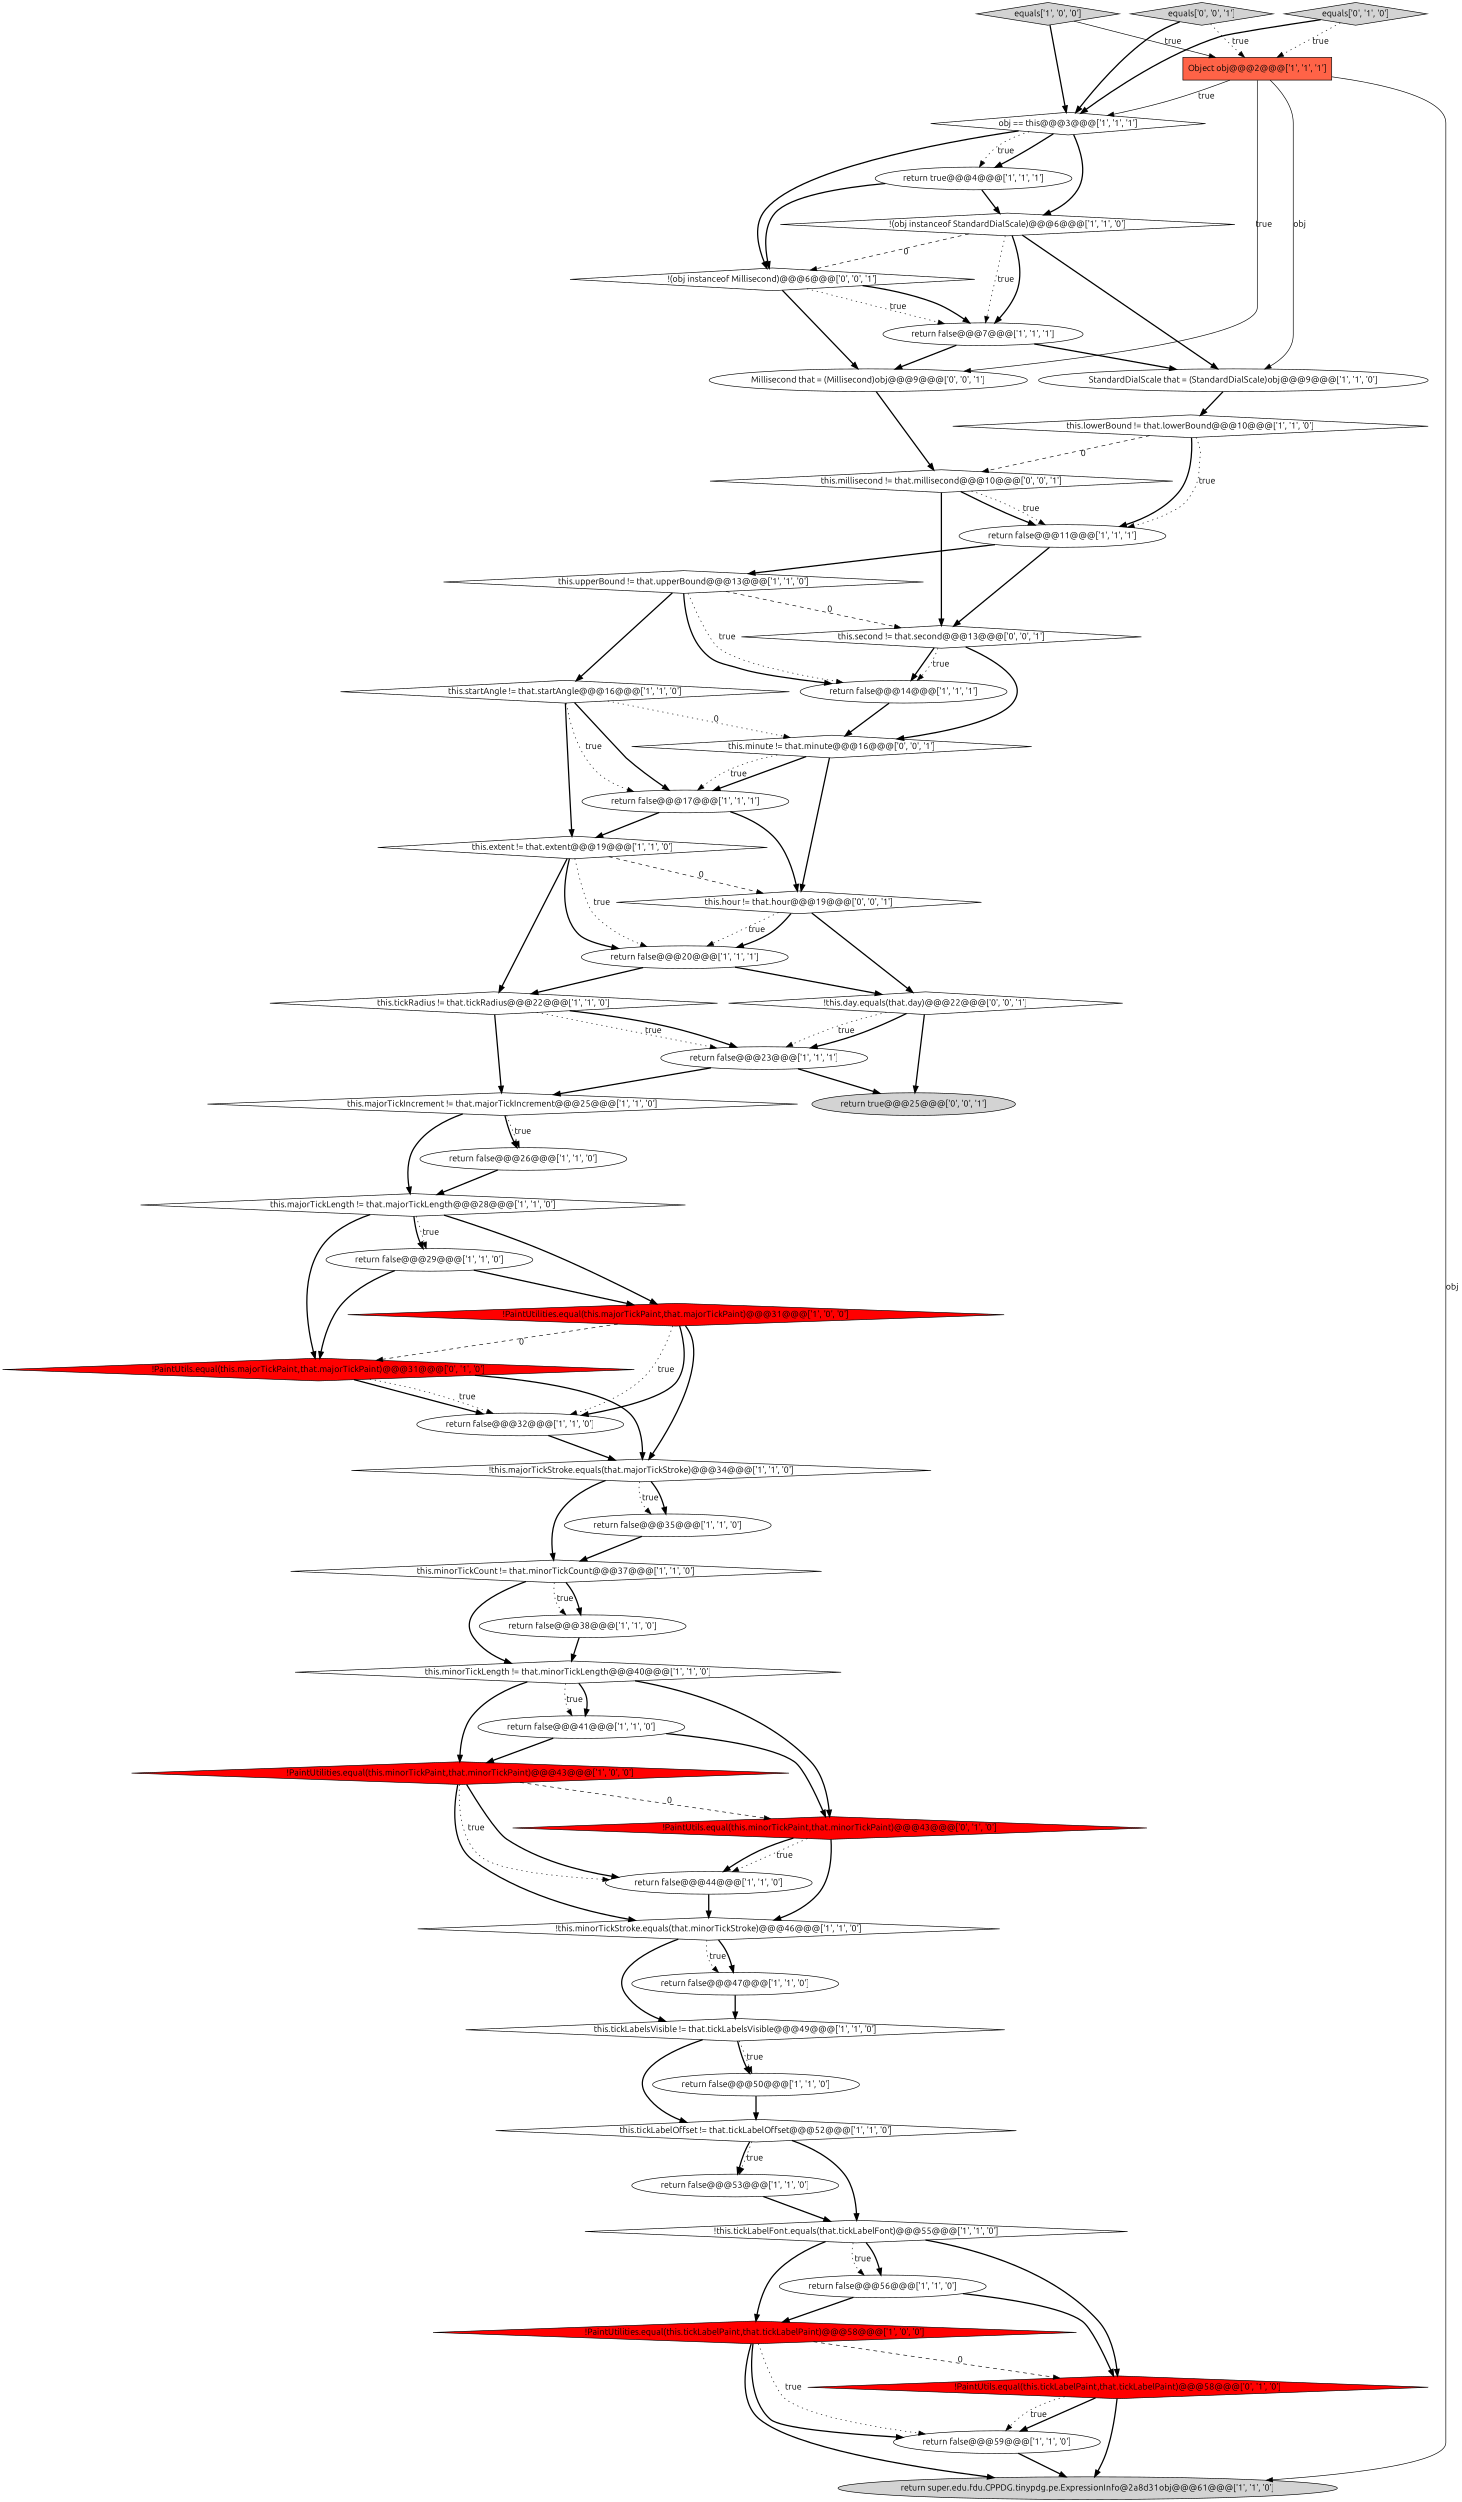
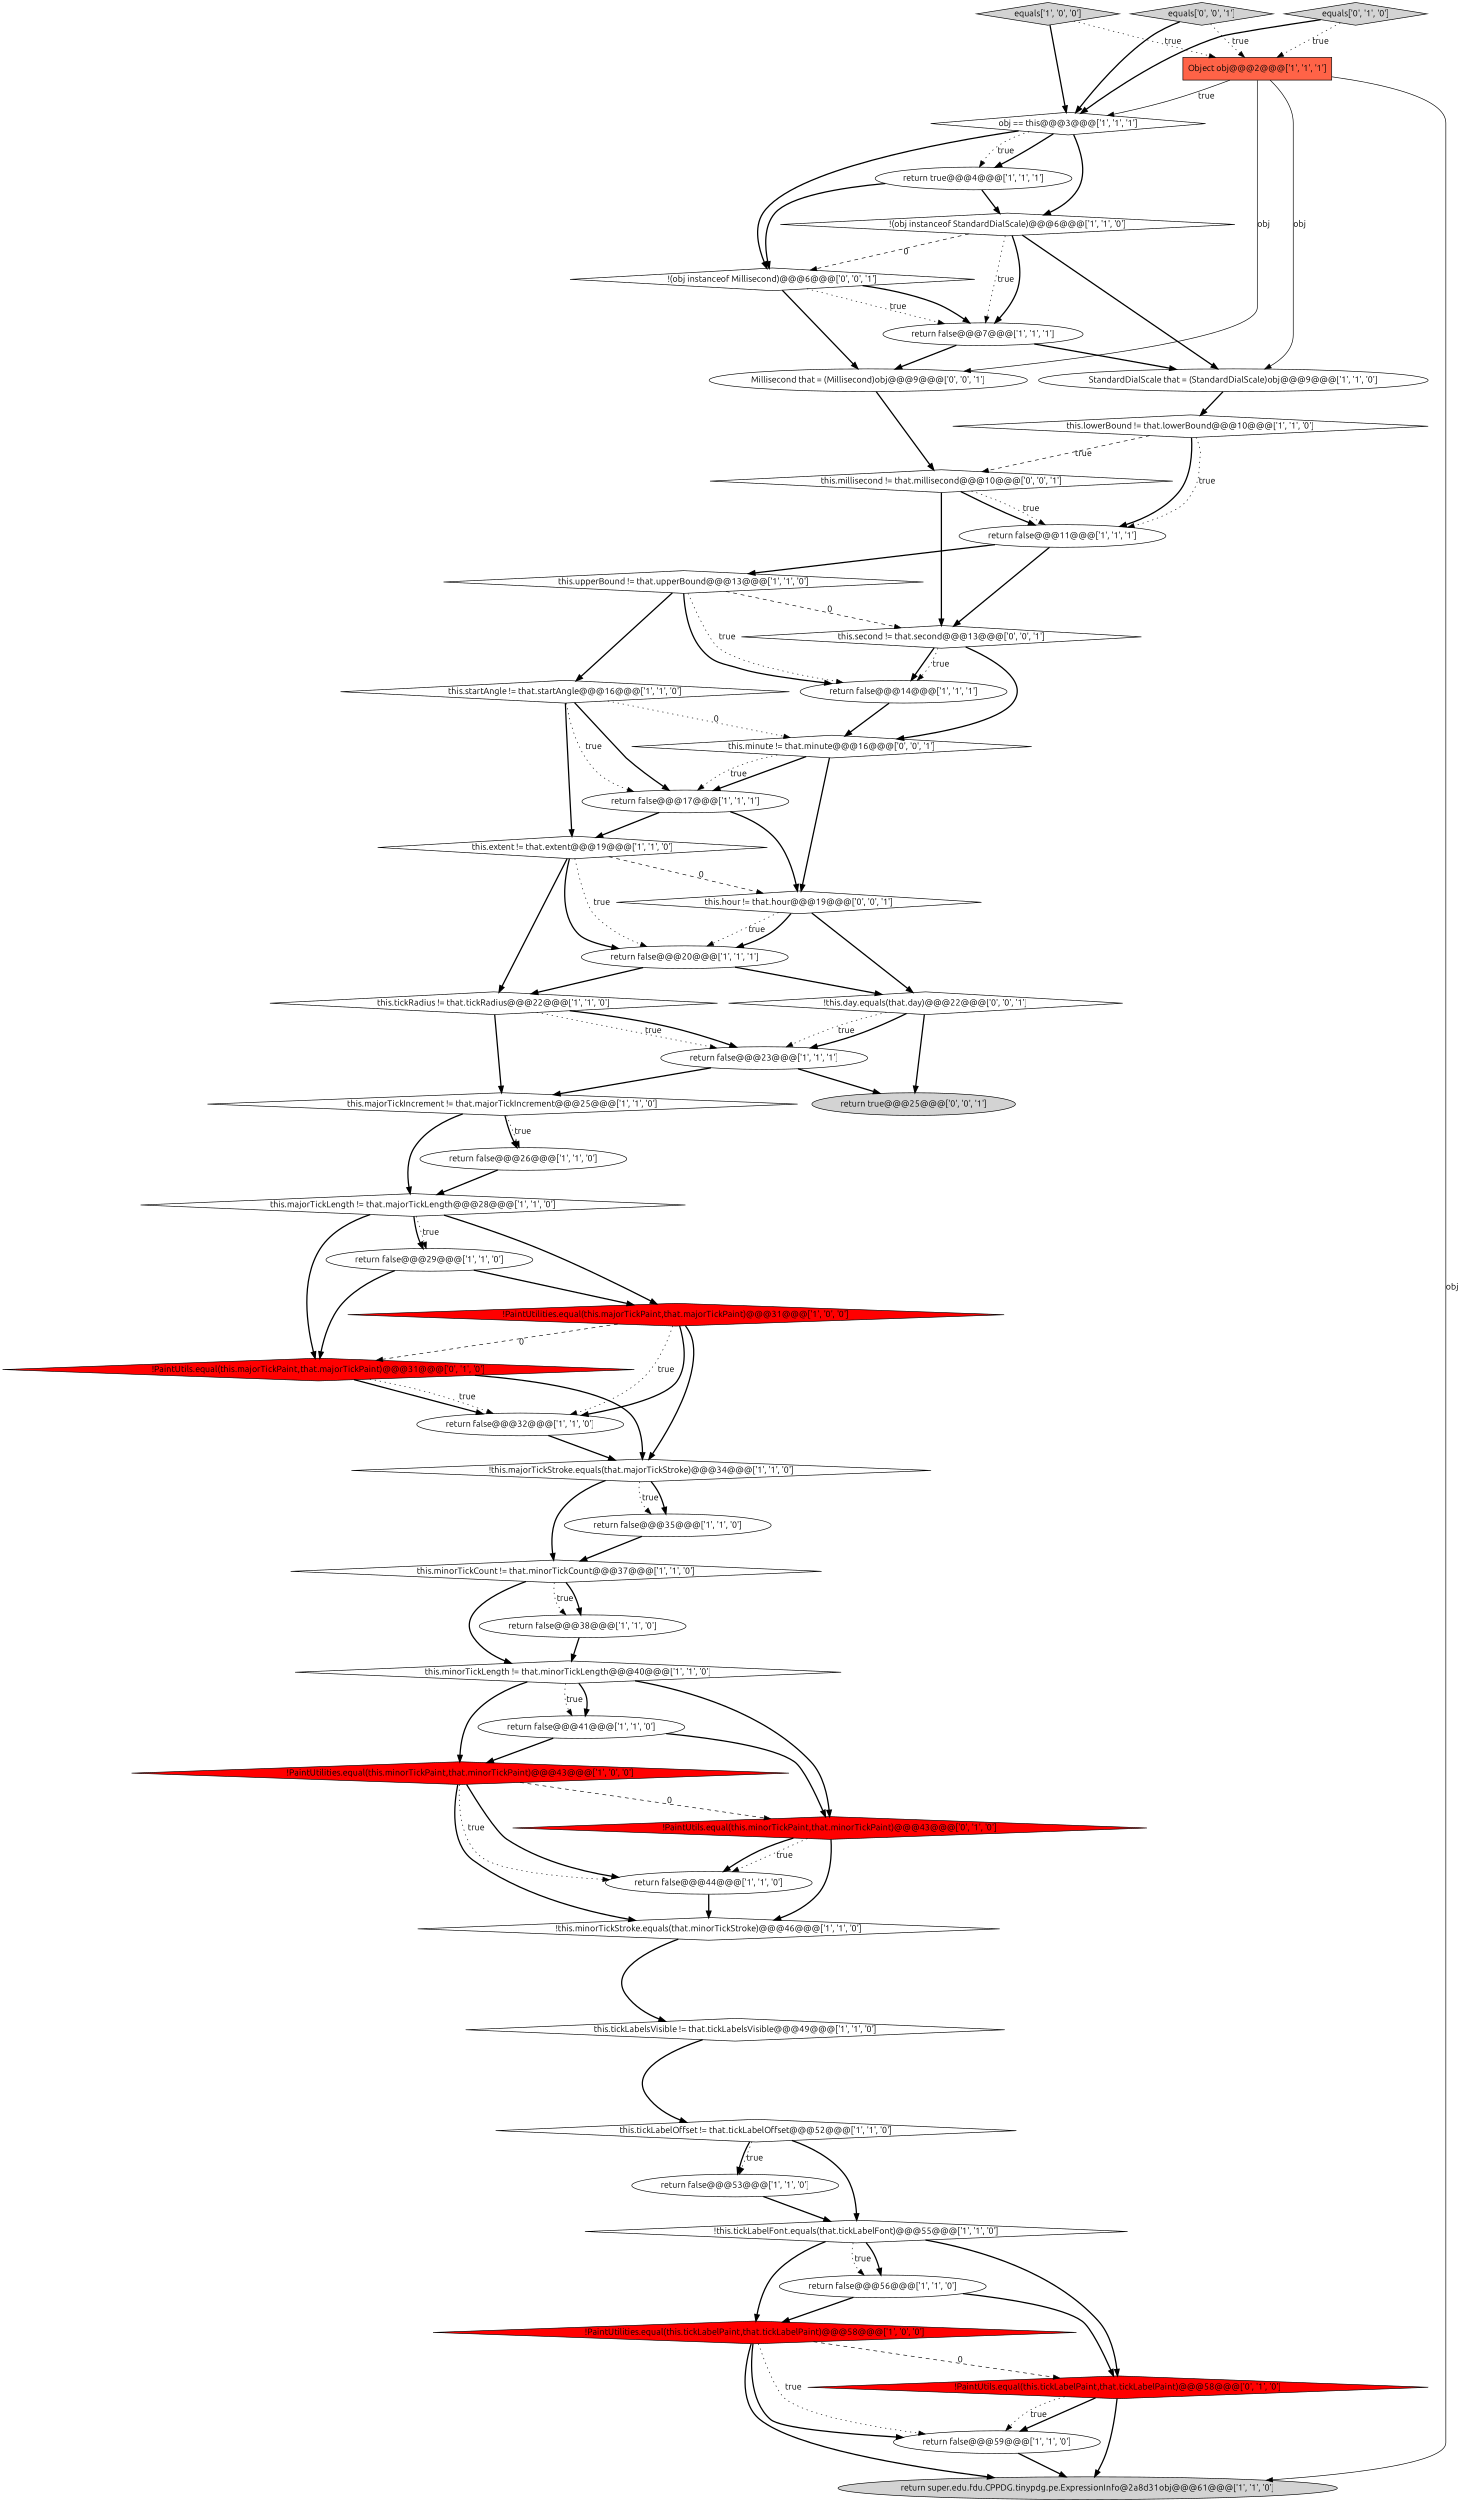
(1141, 38) -> (1141, 38)
(1264, 224) -> (1264, 224)
(1084, 454) -> (1084, 454)
(735, 1984) -> none
(756, 2085) -> none
